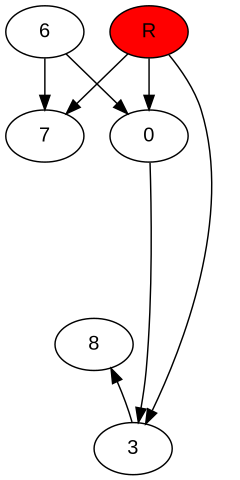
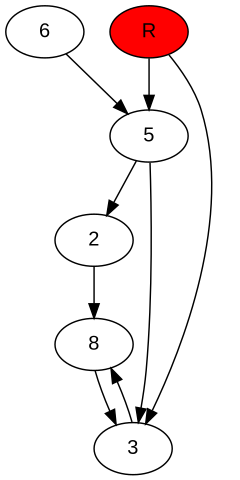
(45, 136) -> none
(149, 136) -> (149, 136)
none -> (94, 240)
none -> (102, 391)
